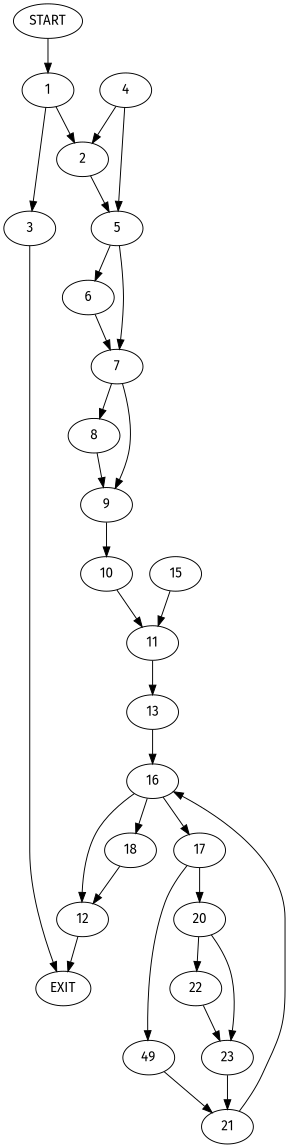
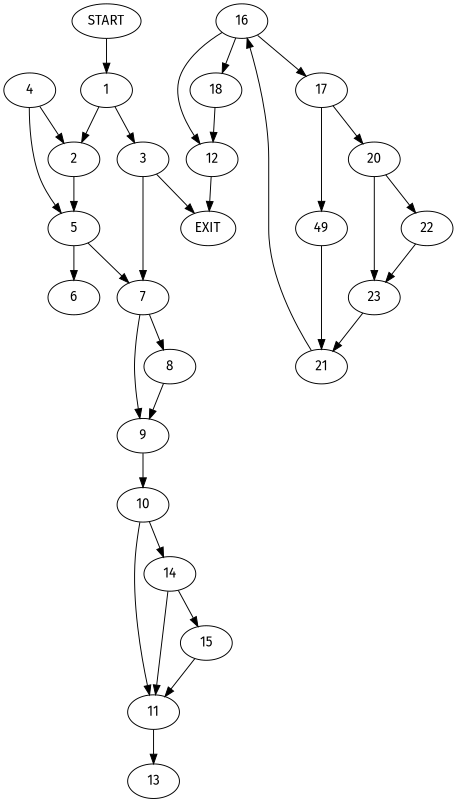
(101, 328) -> (143, 223)
none -> (170, 574)
(153, 742) -> none
